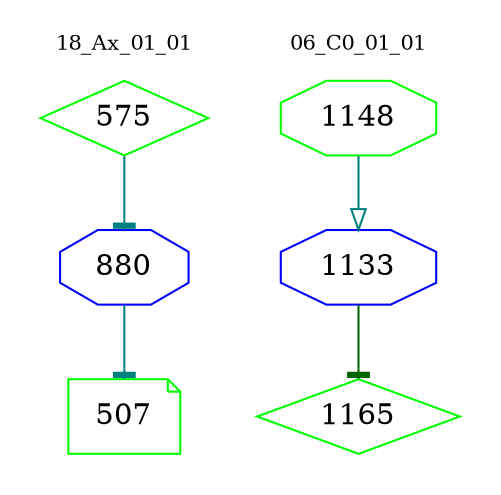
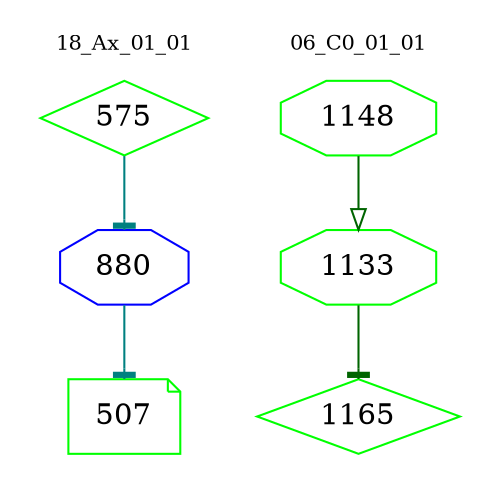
(358, 183) -> (358, 183)
(358, 267) -> (358, 267)
